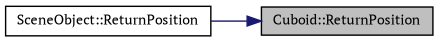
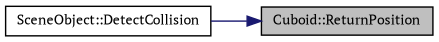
(108, 21) -> (108, 21)
